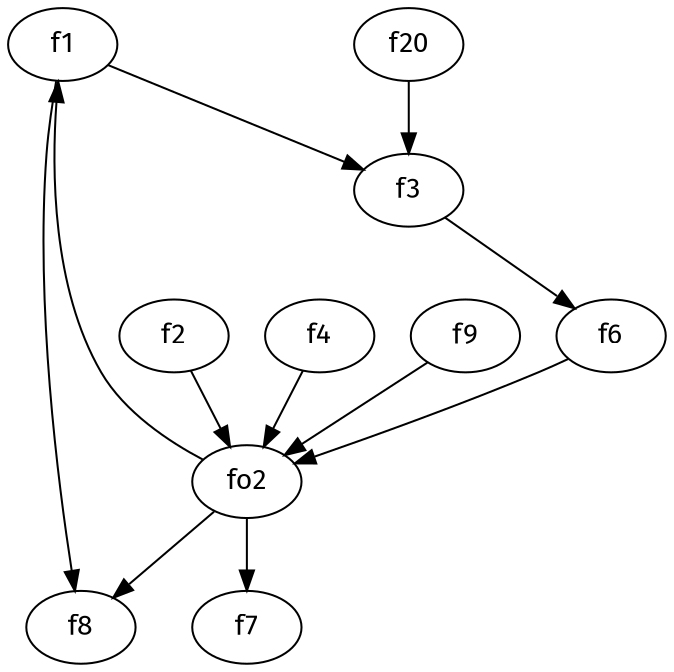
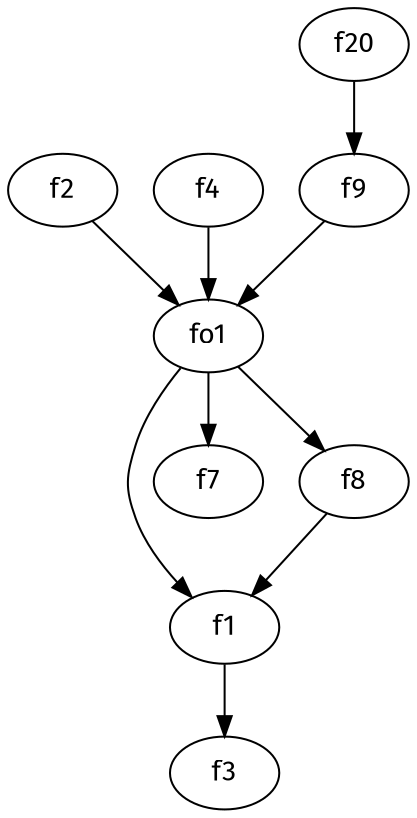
(409, 107) -> (354, 107)
(46, 326) -> (296, 547)
(611, 336) -> none
(247, 482) -> (208, 336)
